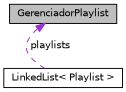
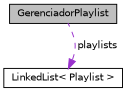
(27, 51) -> (75, 41)
